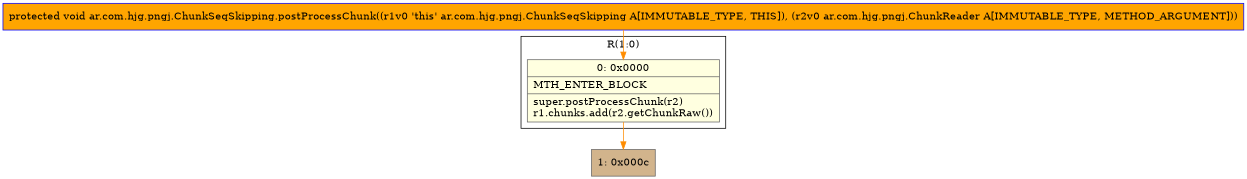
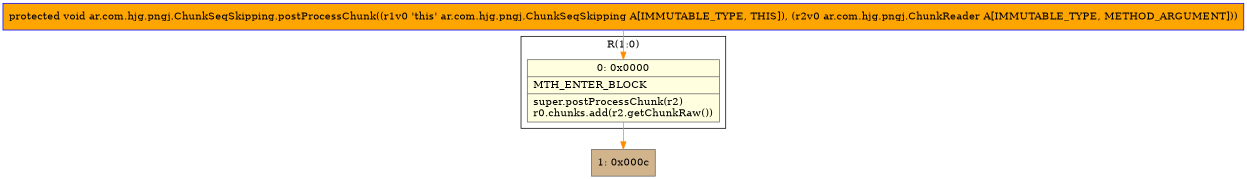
(623, 113) -> (623, 113)
